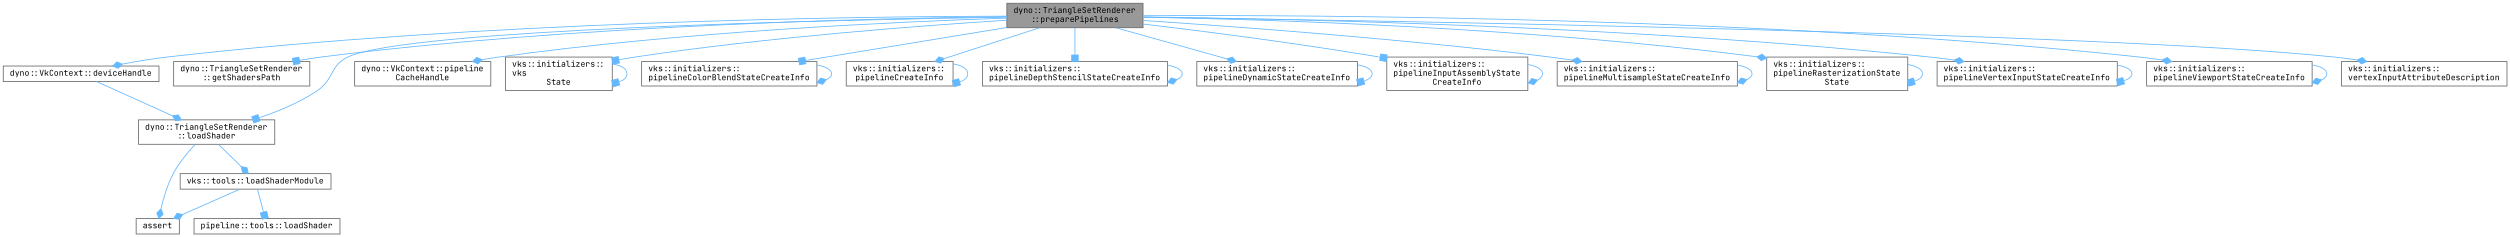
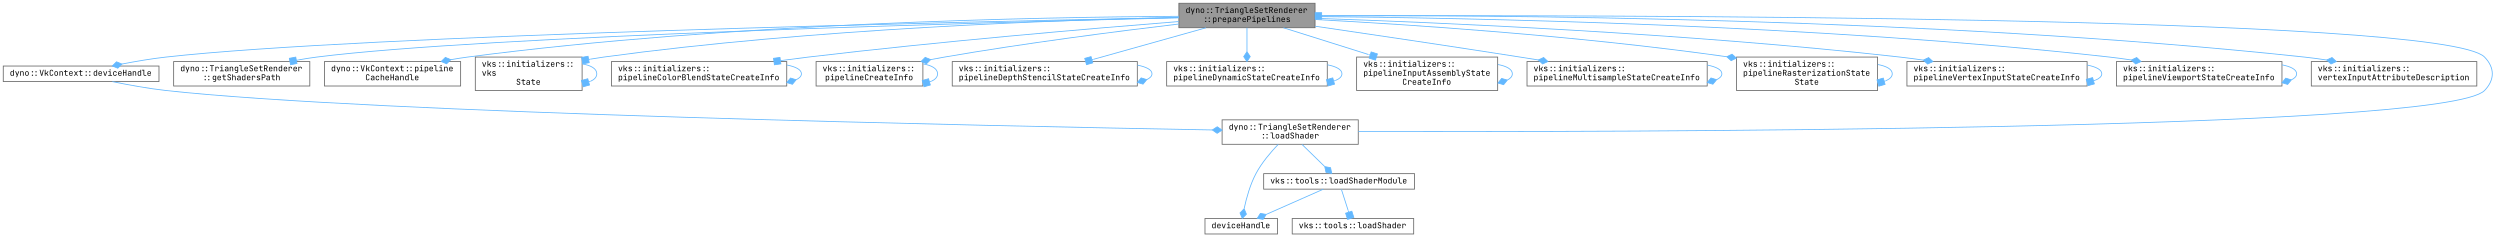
(622, 28) -> (2486, 58)
(158, 226) -> (1241, 226)
(267, 226) -> (1353, 226)
